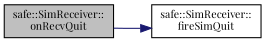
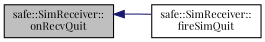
(127, 28) -> (138, 14)
